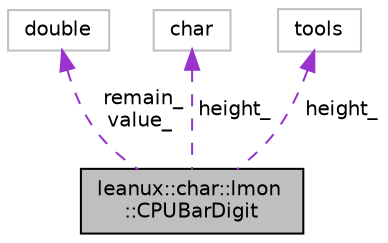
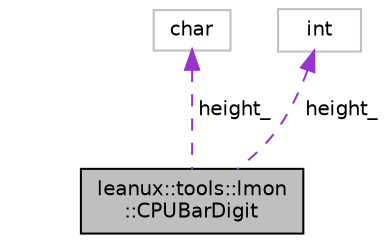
(59, 30) -> none
(320, 30) -> (320, 30)
(192, 201) -> (192, 201)
